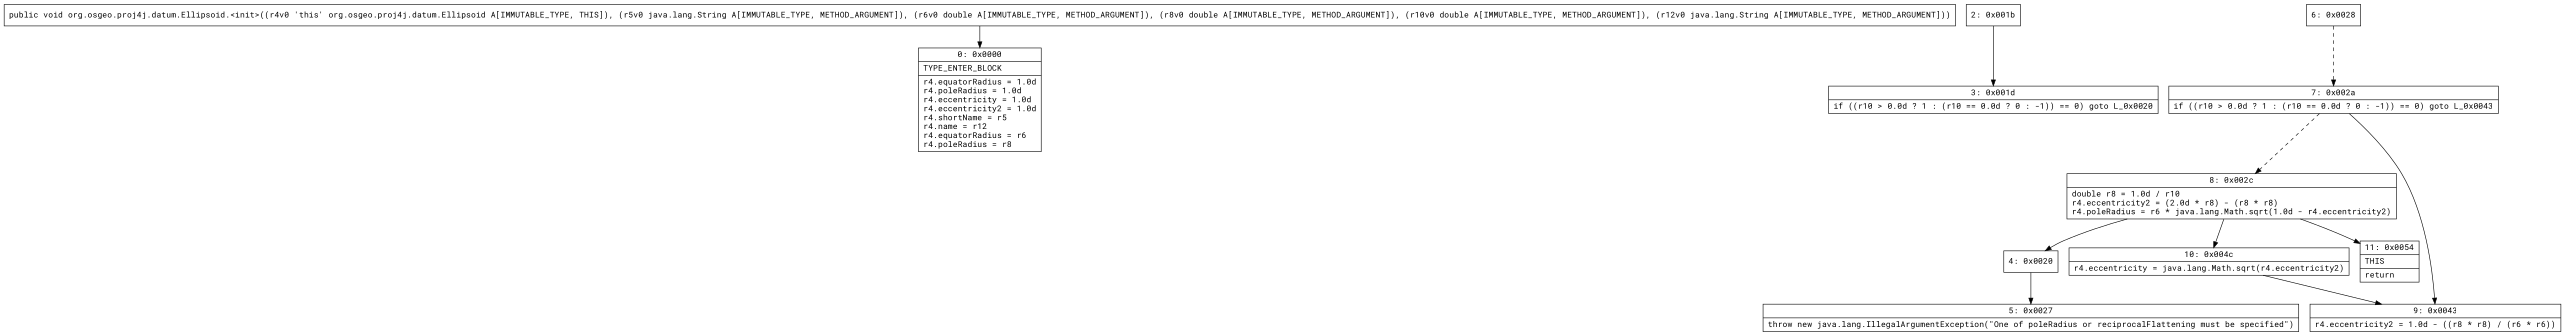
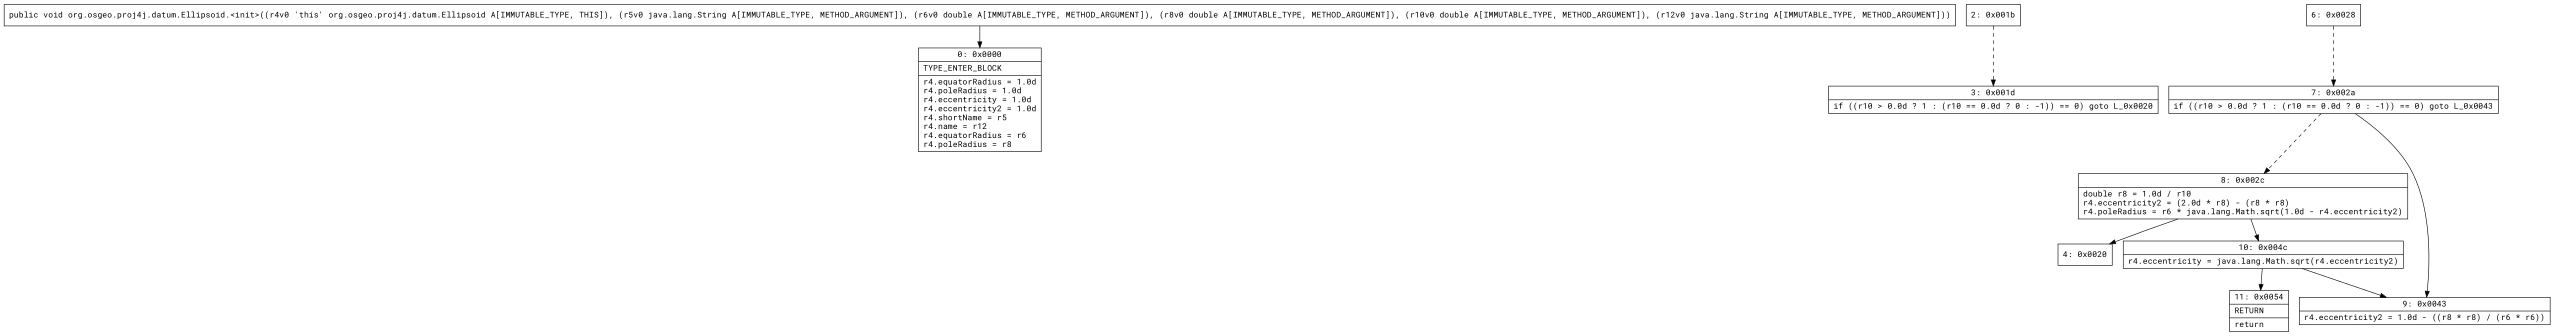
(1993, 53) -> (1993, 53)
(2328, 229) -> (2262, 276)
(2375, 261) -> (2249, 311)
(2031, 318) -> none
